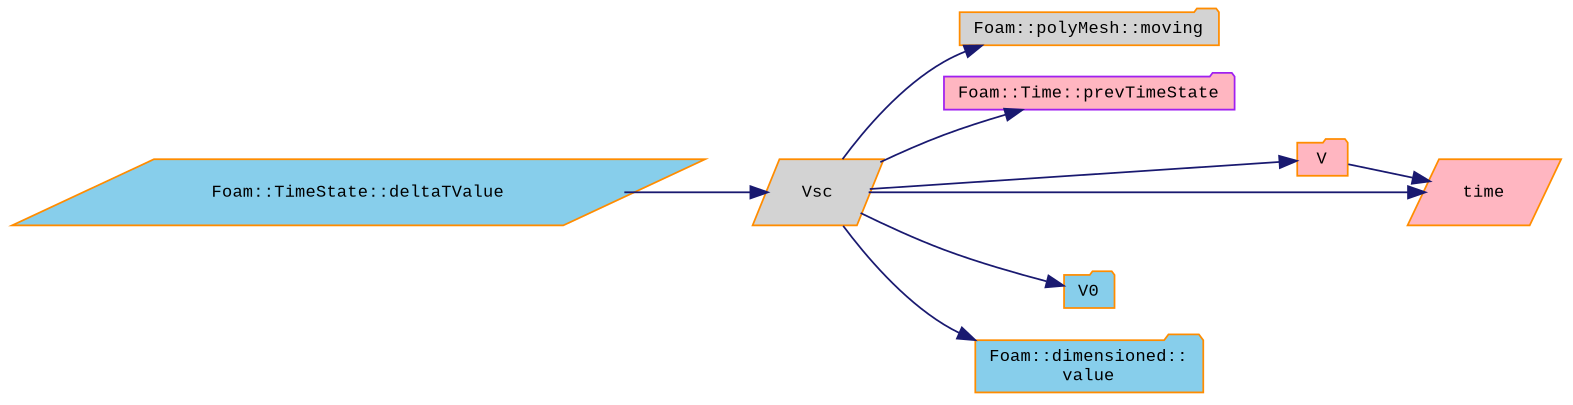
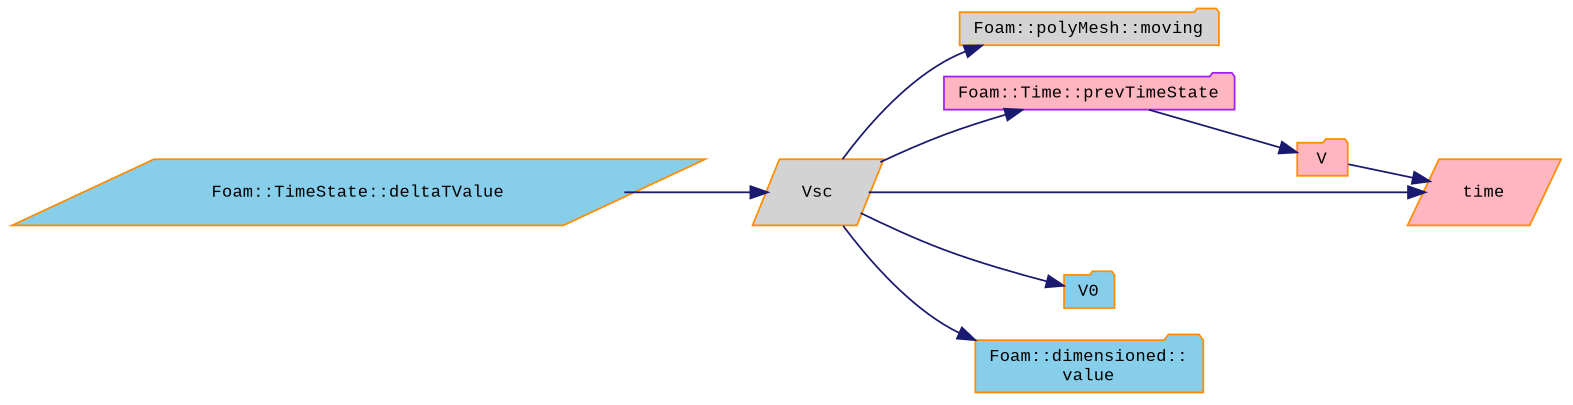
(1075, 175) -> (1215, 129)
